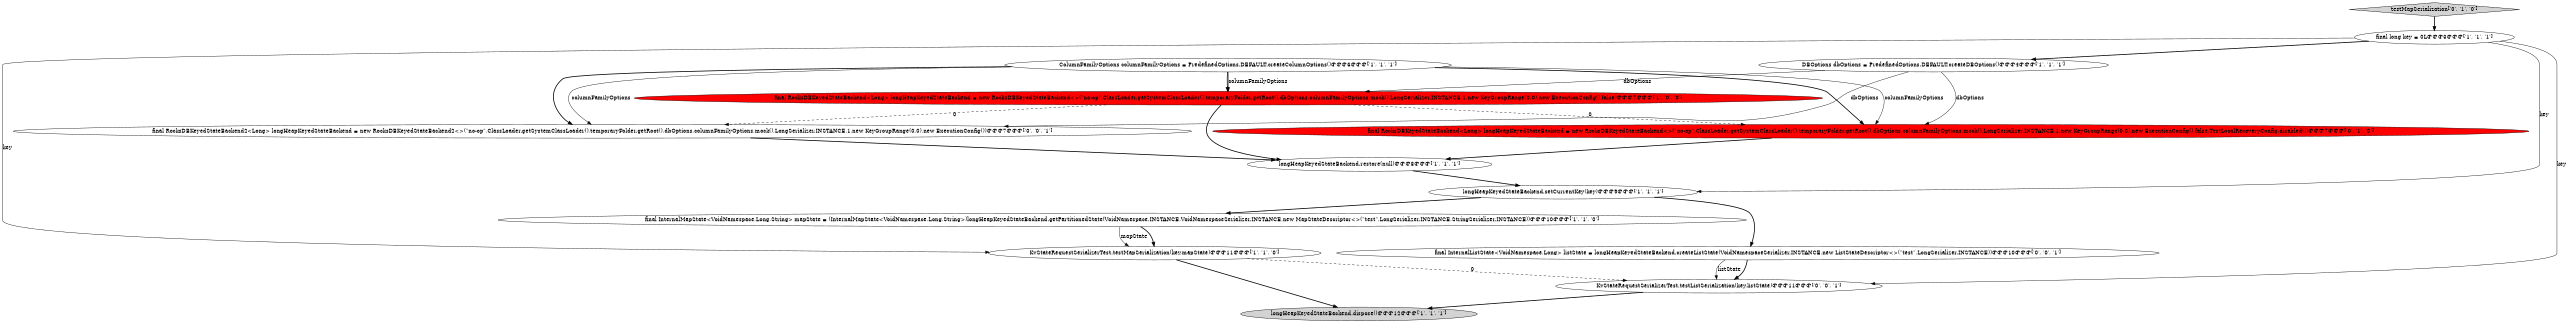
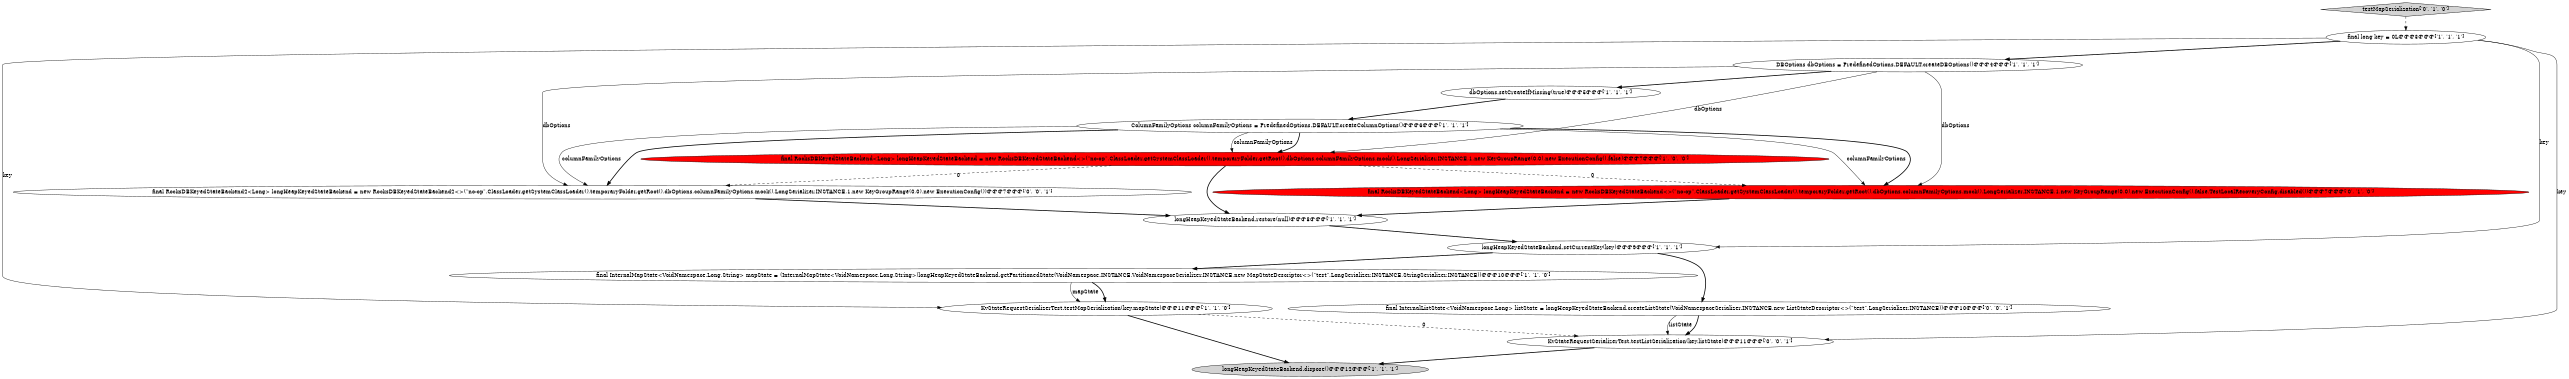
(2434, 22) -> (2406, 22)
none -> (1551, 93)
